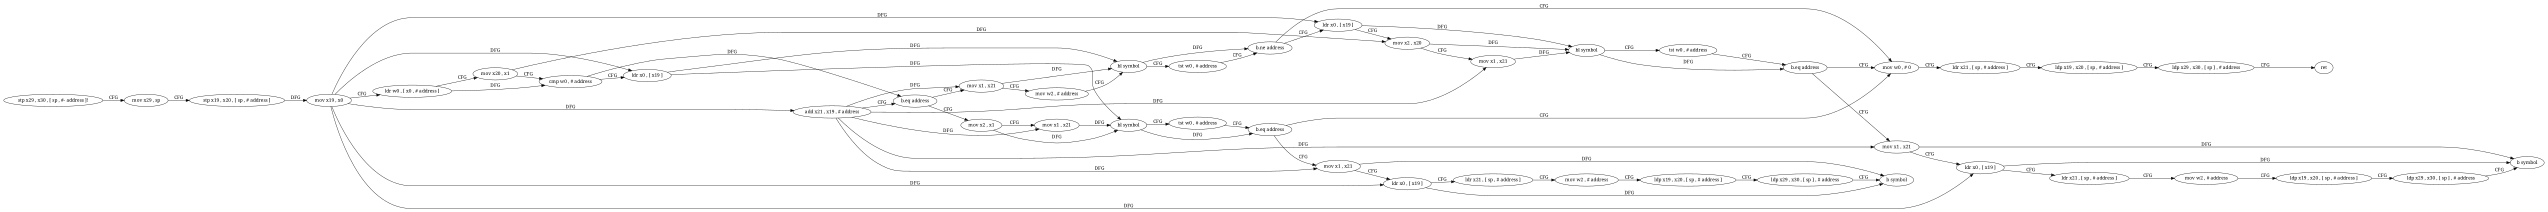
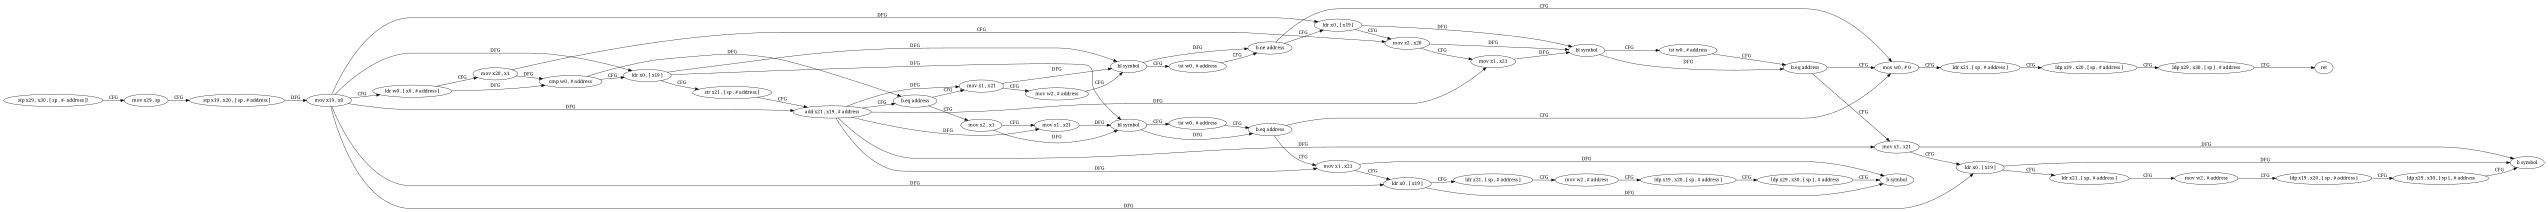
(981, 30) -> (981, 30)
(528, 74) -> (528, 74)
none -> (732, 93)
